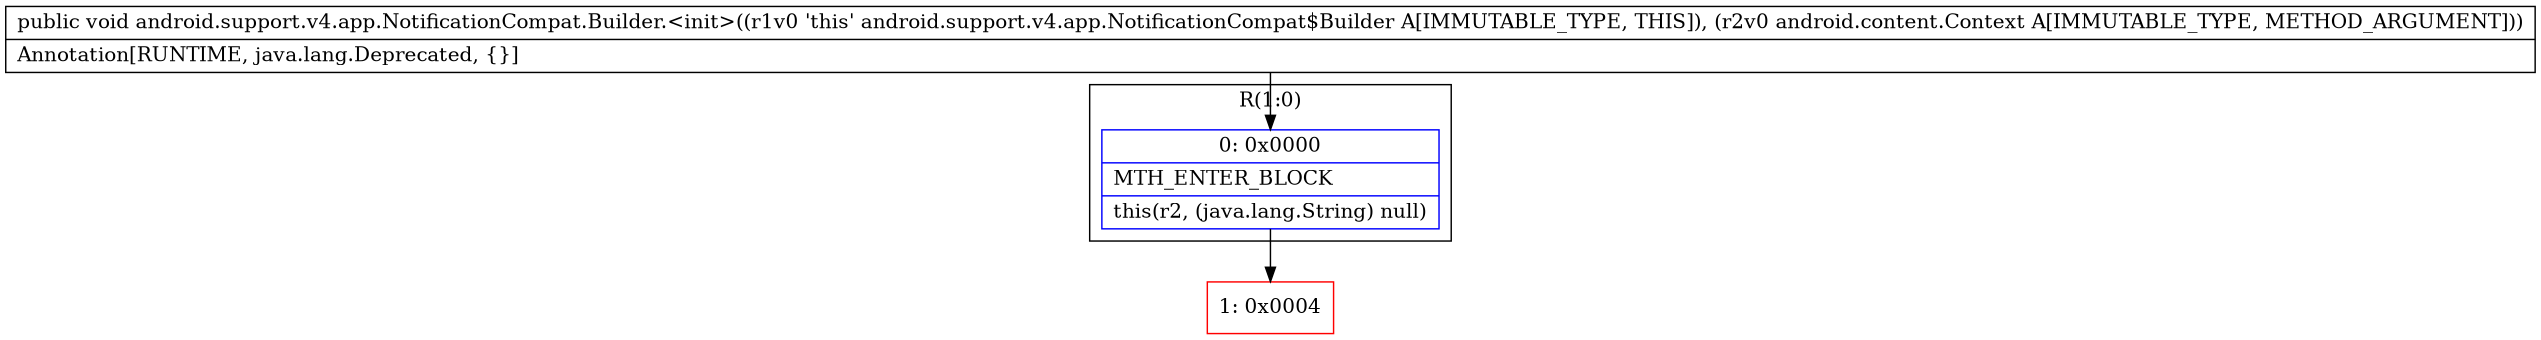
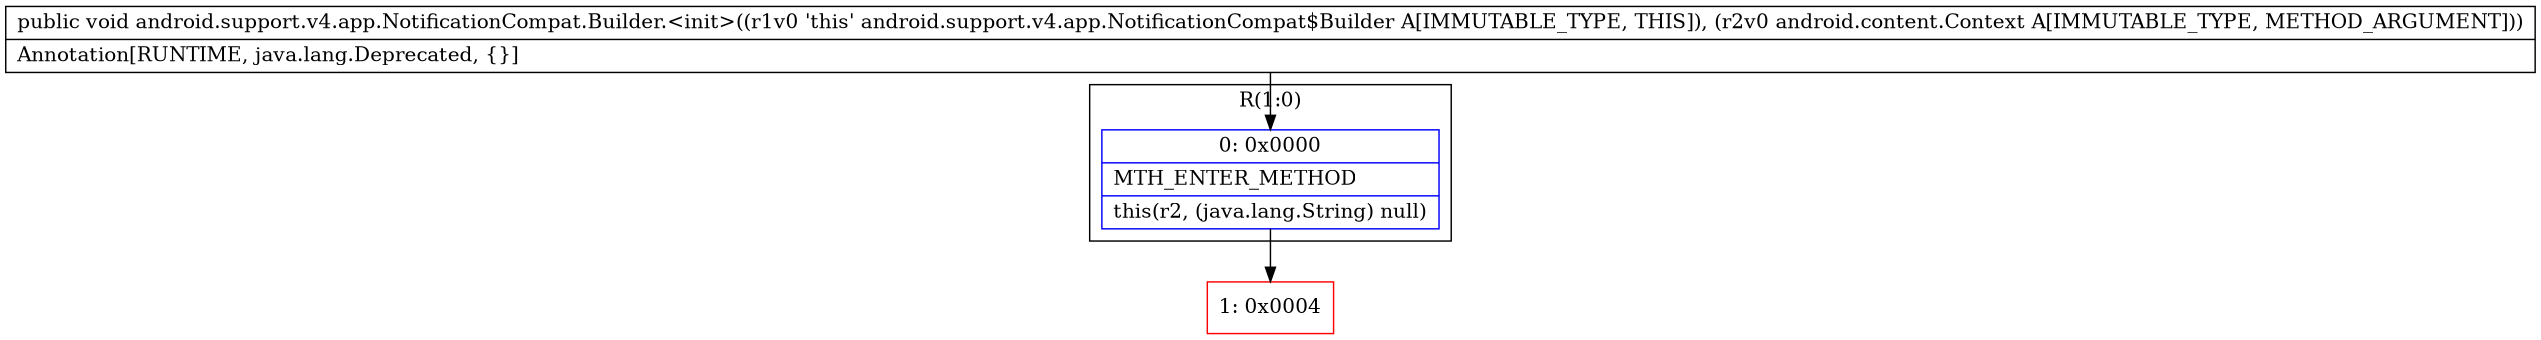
(1224, 179) -> (1235, 179)
